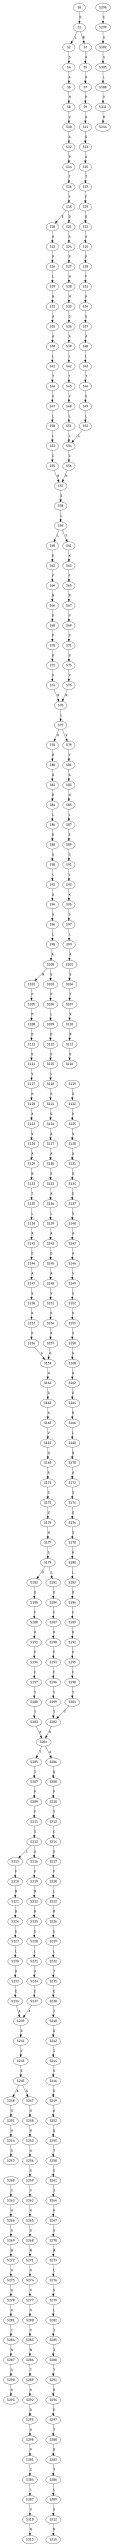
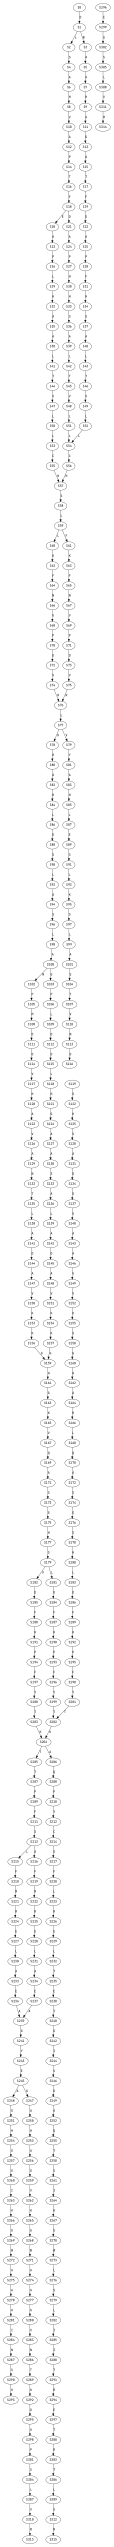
none -> (11, 2170)
